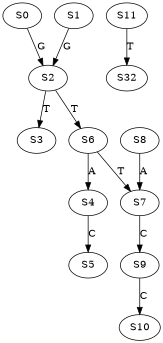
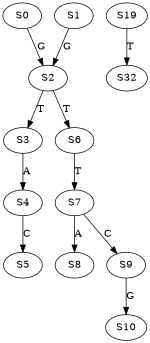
(127, 16) -> (127, 16)
(88, 168) -> (23, 168)
(140, 168) -> (75, 230)
(144, 296) -> (130, 296)
